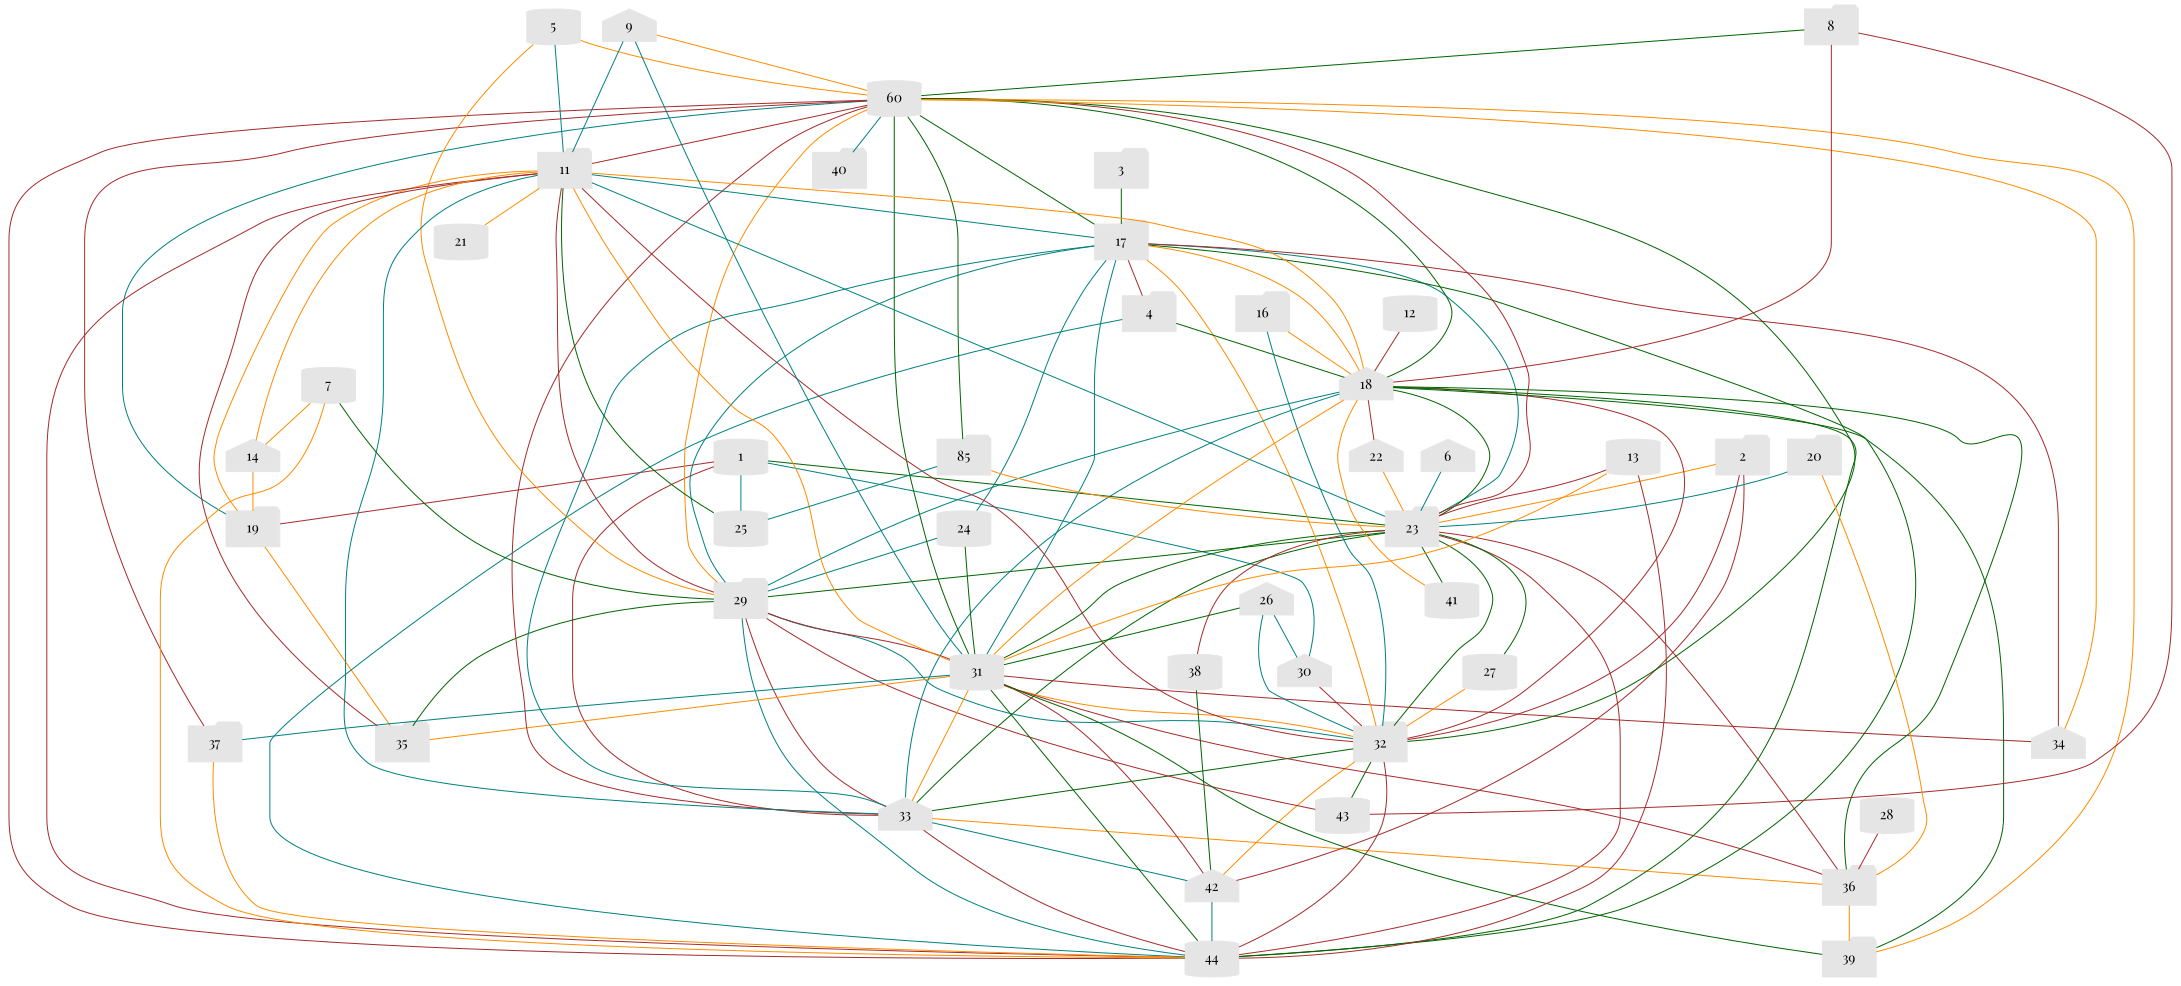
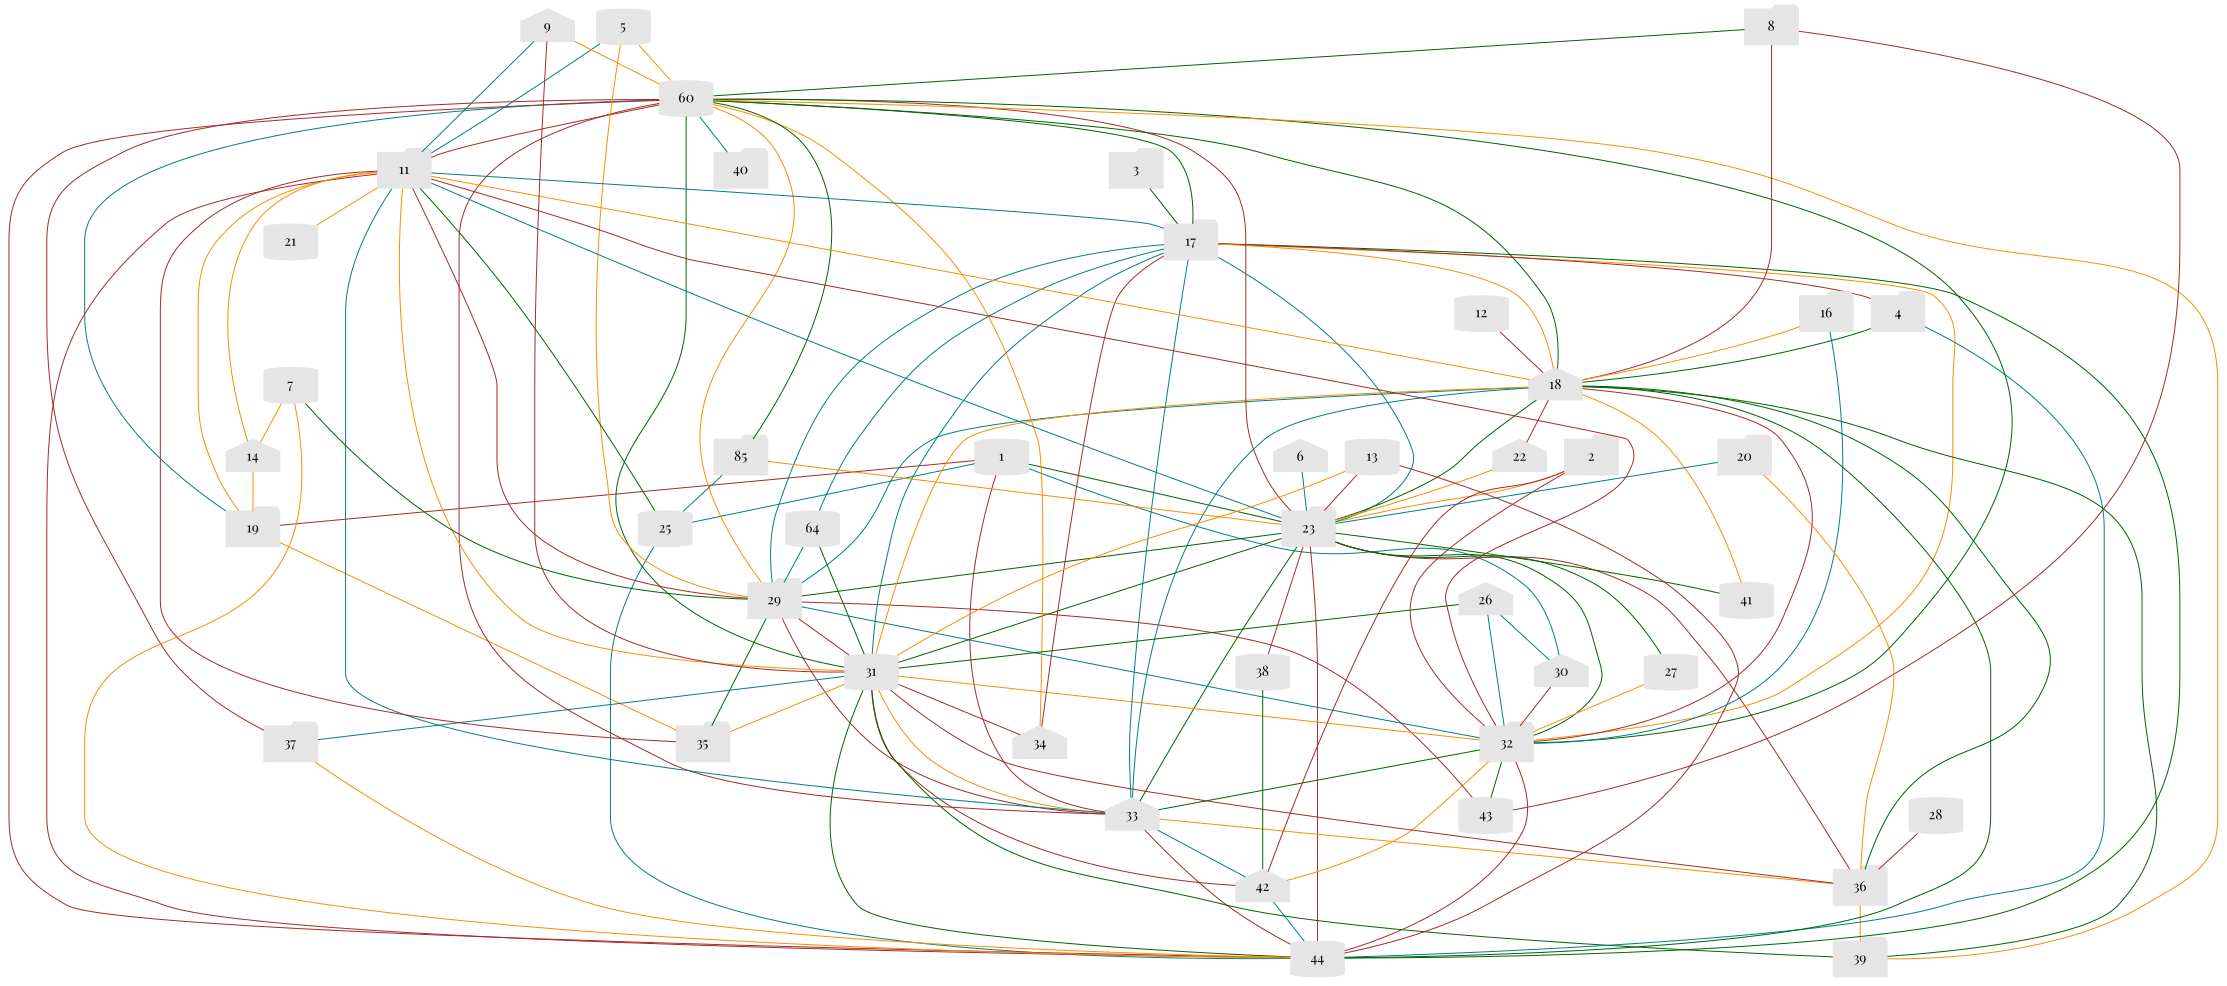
(777, 340) -> (535, 473)
(964, 529) -> (813, 529)
(902, 860) -> (791, 924)
